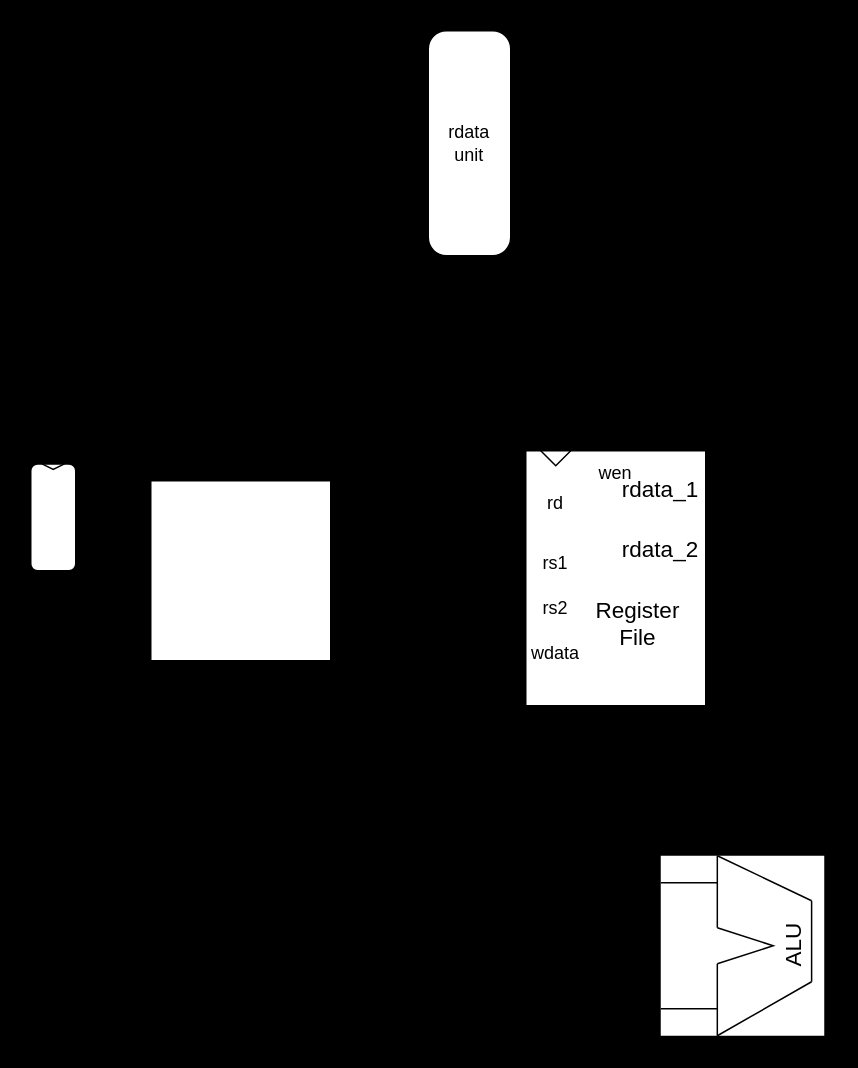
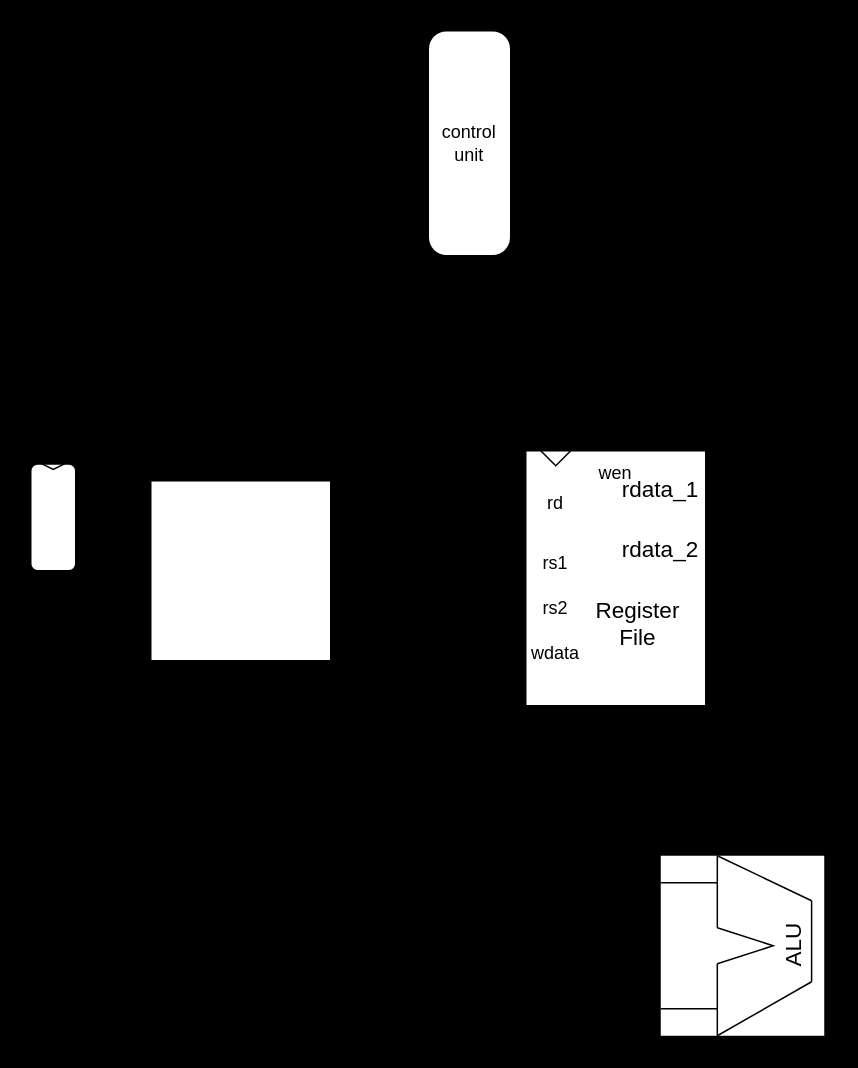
(470, 143) -> (470, 143)
